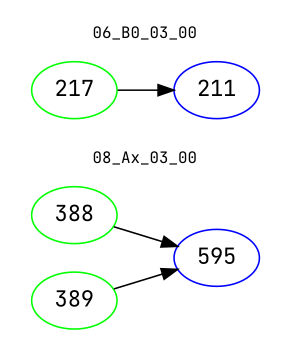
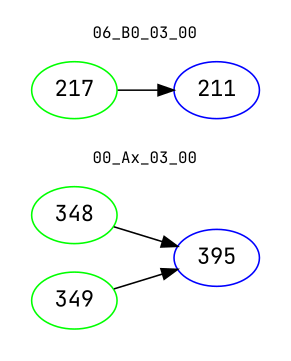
(146, 159) -> (146, 159)
(74, 215) -> (74, 215)
(217, 258) -> (217, 258)
(74, 301) -> (74, 301)
